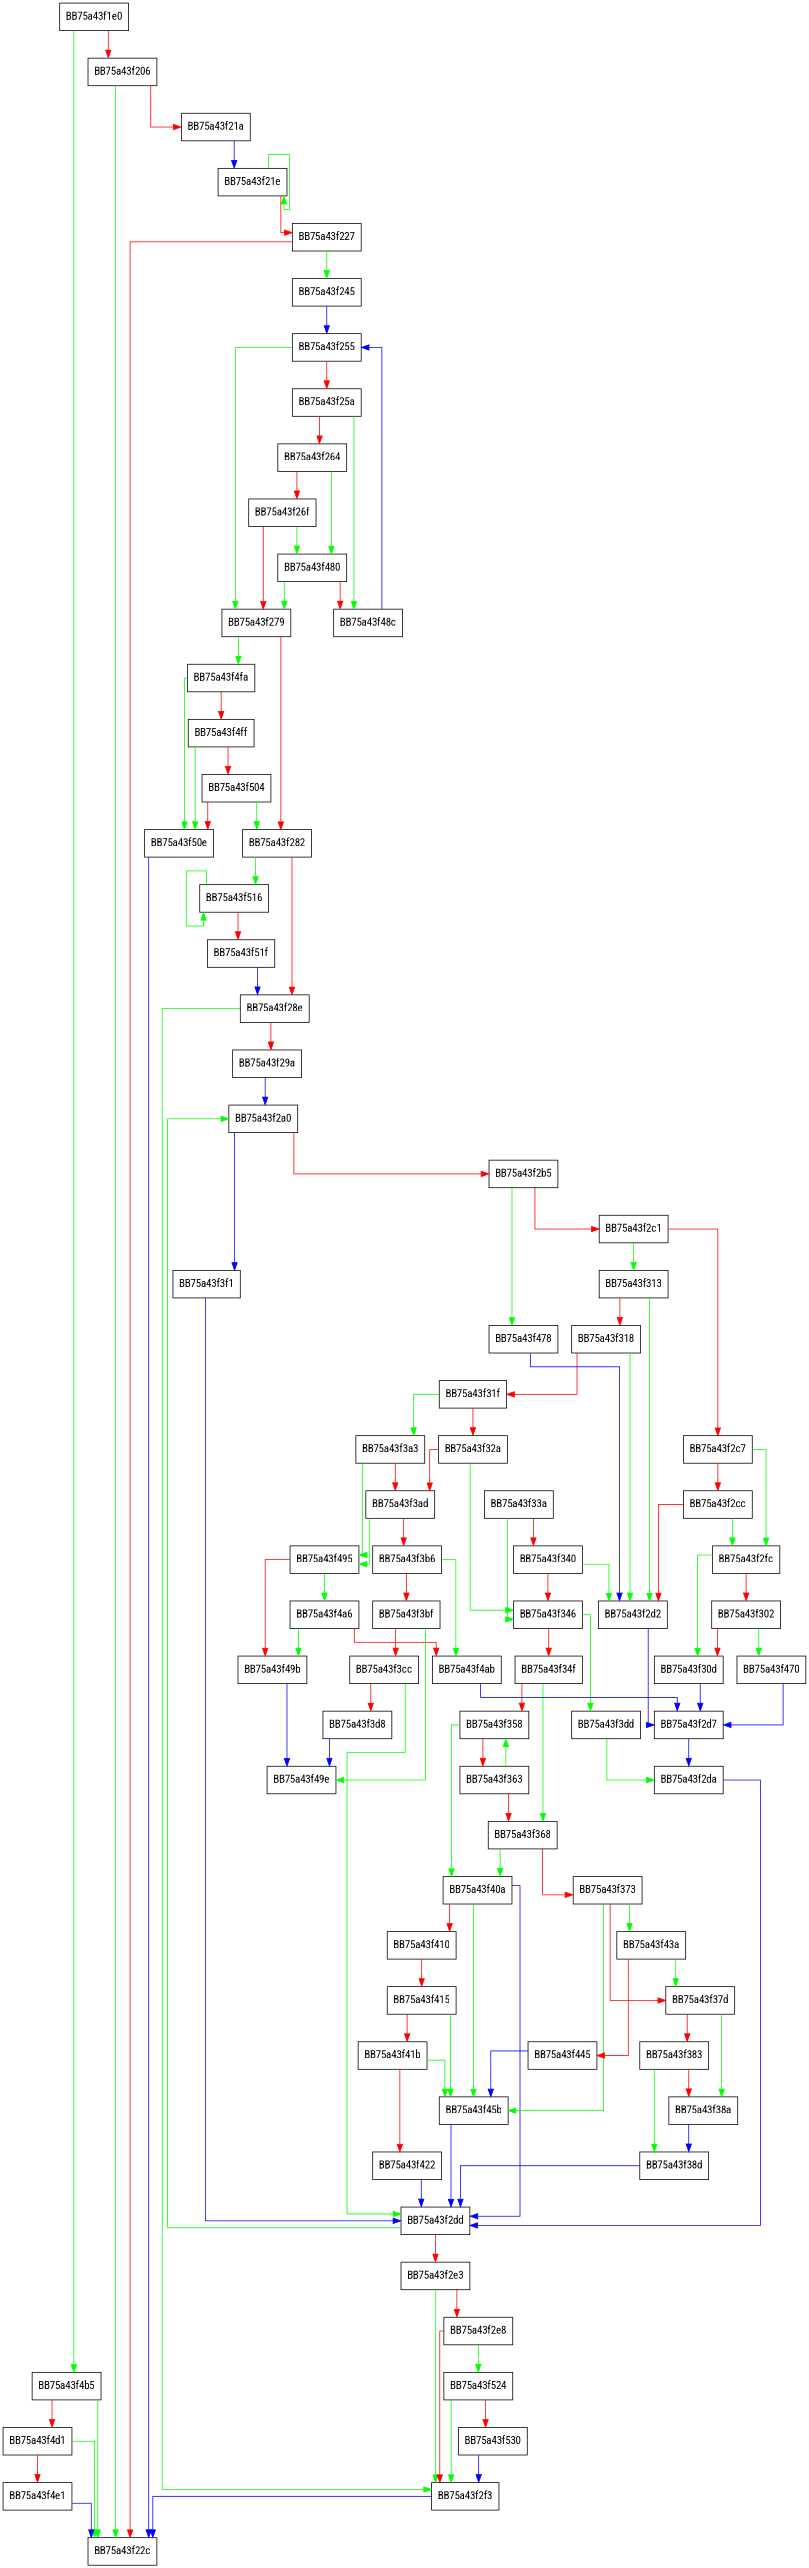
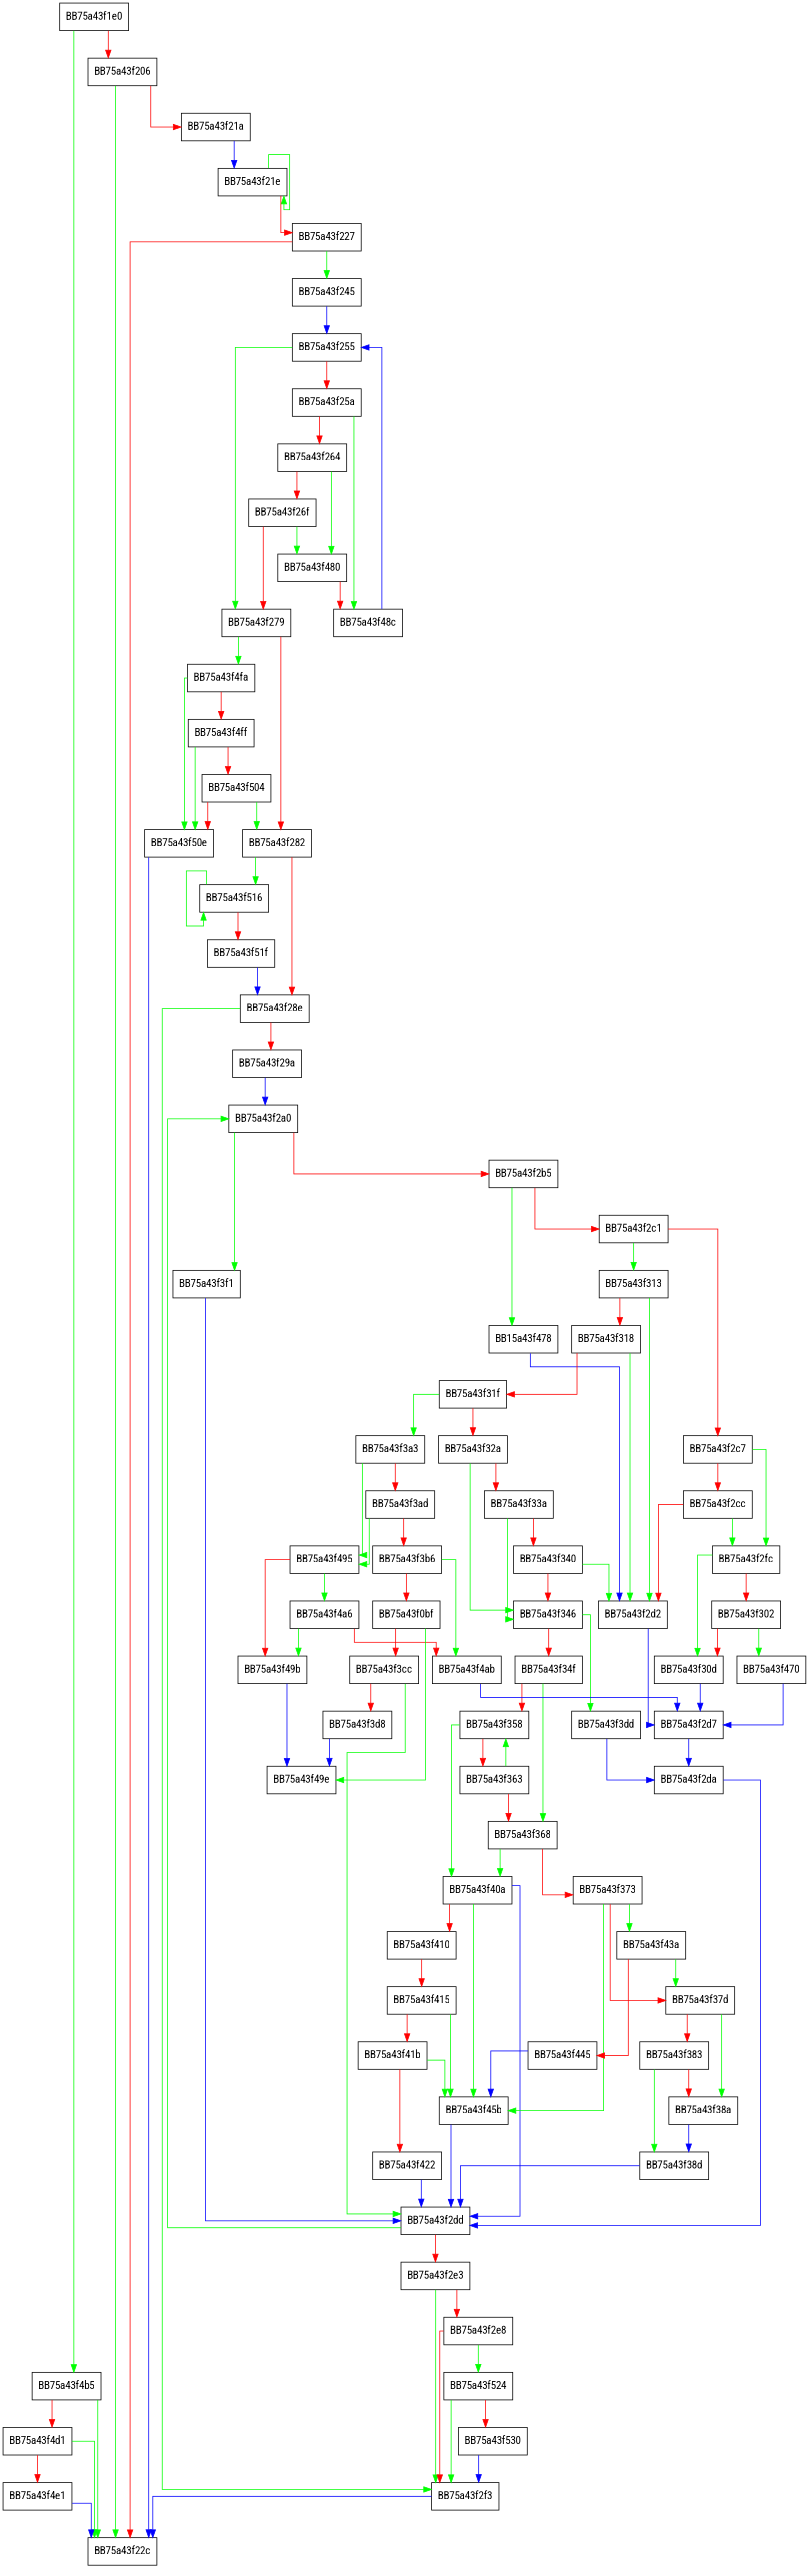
(284, 591) -> none
(235, 1198) -> (235, 1198)
(523, 1339) -> (523, 1339)
(430, 1462) -> (496, 1473)
(406, 1615) -> (406, 1615)
(607, 1779) -> (607, 1779)
